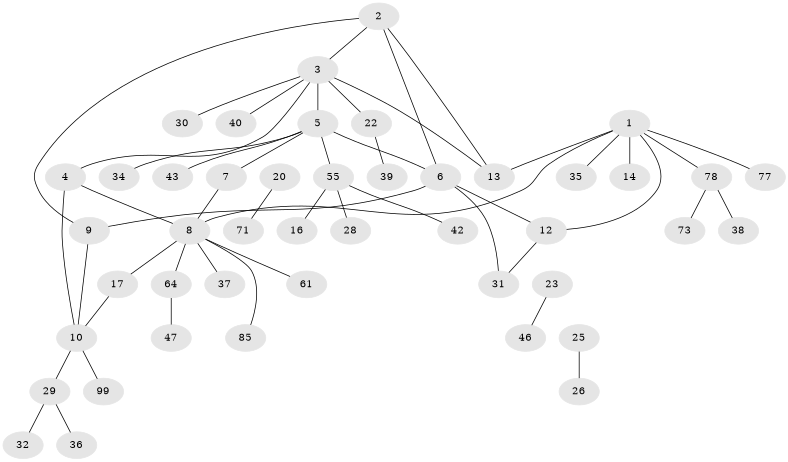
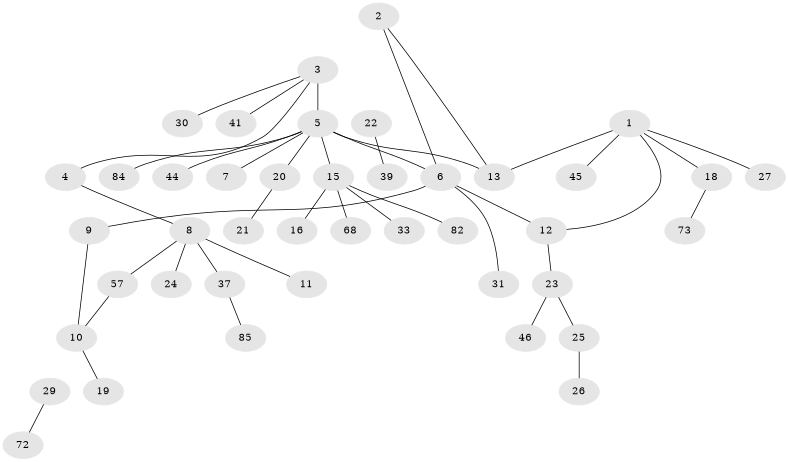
(348, 43) -> none
(148, 73) -> none
(345, 97) -> none
(411, 118) -> (406, 150)
(236, 124) -> (236, 124)
none -> (299, 150)
(119, 177) -> (119, 177)
(173, 177) -> (173, 177)
(334, 177) -> (334, 177)
(576, 177) -> (576, 177)
(630, 177) -> none
(712, 177) -> (712, 177)
(765, 177) -> (765, 177)
(208, 204) -> none
(408, 214) -> none
(243, 231) -> (243, 231)
(351, 231) -> (351, 231)
none -> (404, 231)
(458, 231) -> (458, 231)
(738, 231) -> none
(64, 258) -> none
(523, 258) -> (549, 258)
(251, 271) -> (235, 311)
(118, 284) -> (118, 284)
(171, 284) -> (171, 284)
(307, 284) -> (307, 284)
none -> (566, 311)
(171, 338) -> none
(63, 365) -> none
(103, 392) -> (103, 392)
(23, 445) -> (23, 445)
(77, 445) -> none
